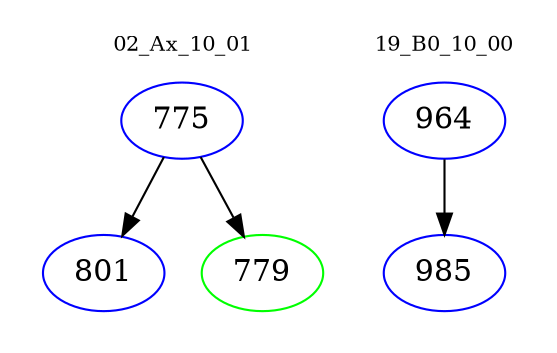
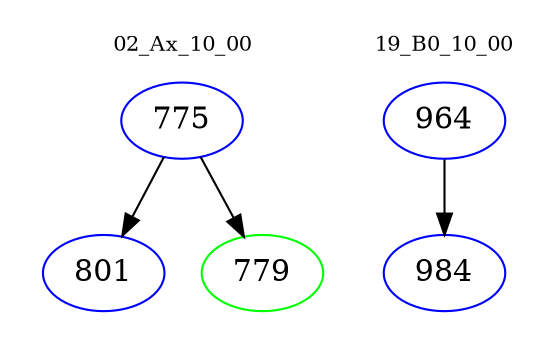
(183, 46) -> (183, 46)
(444, 273) -> (444, 273)
